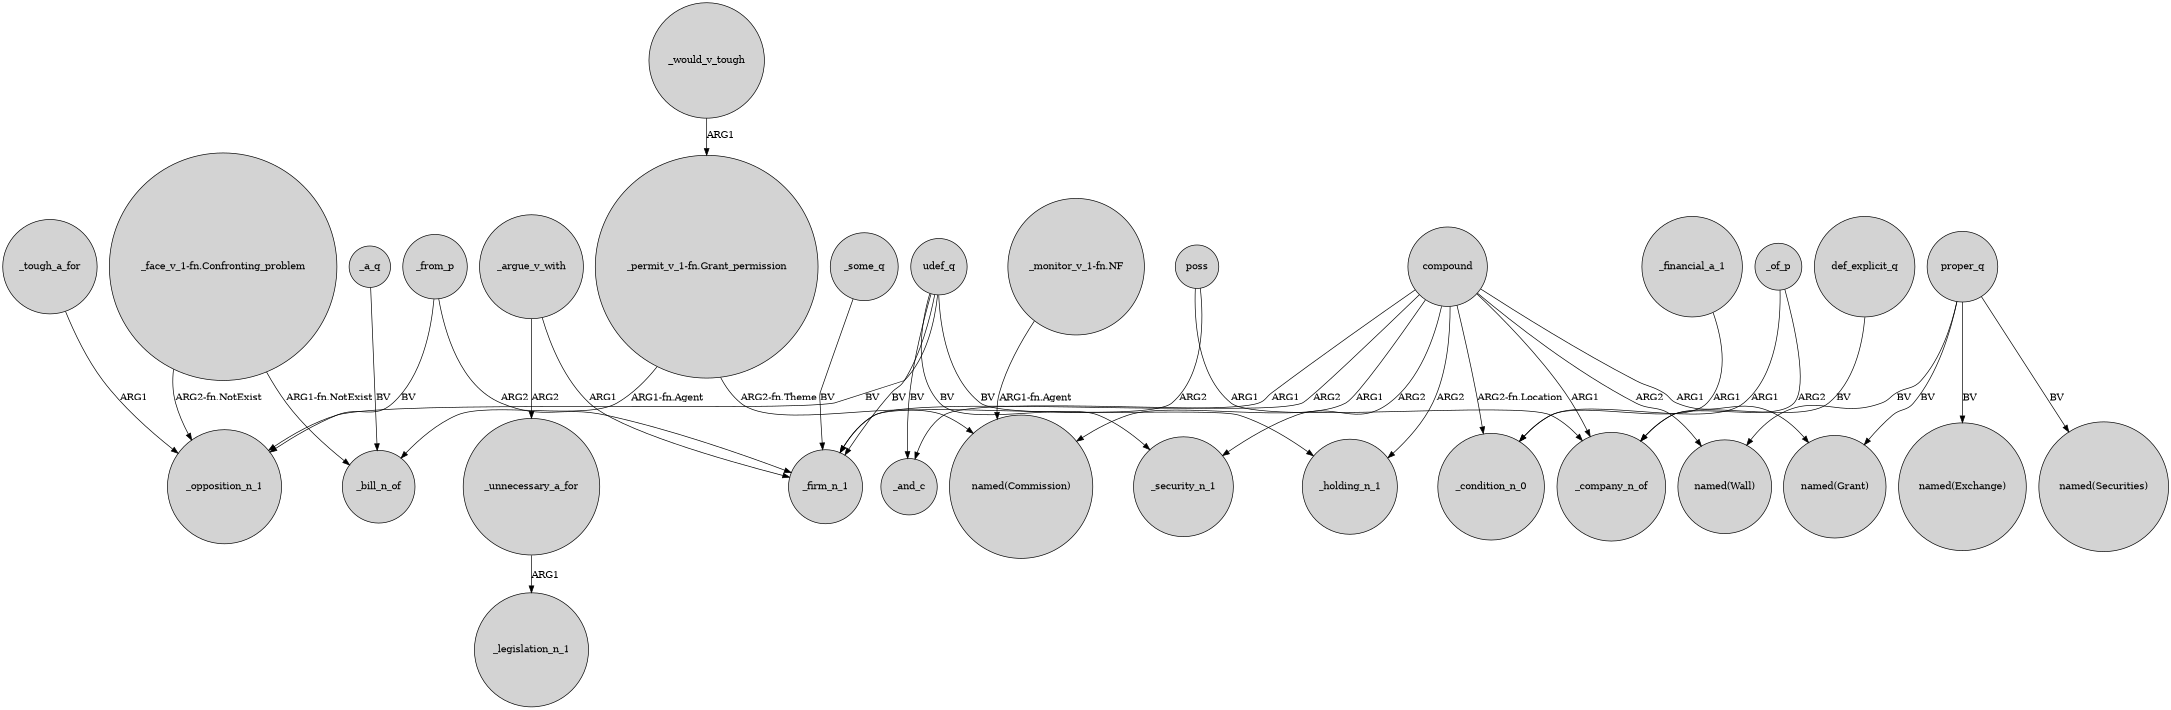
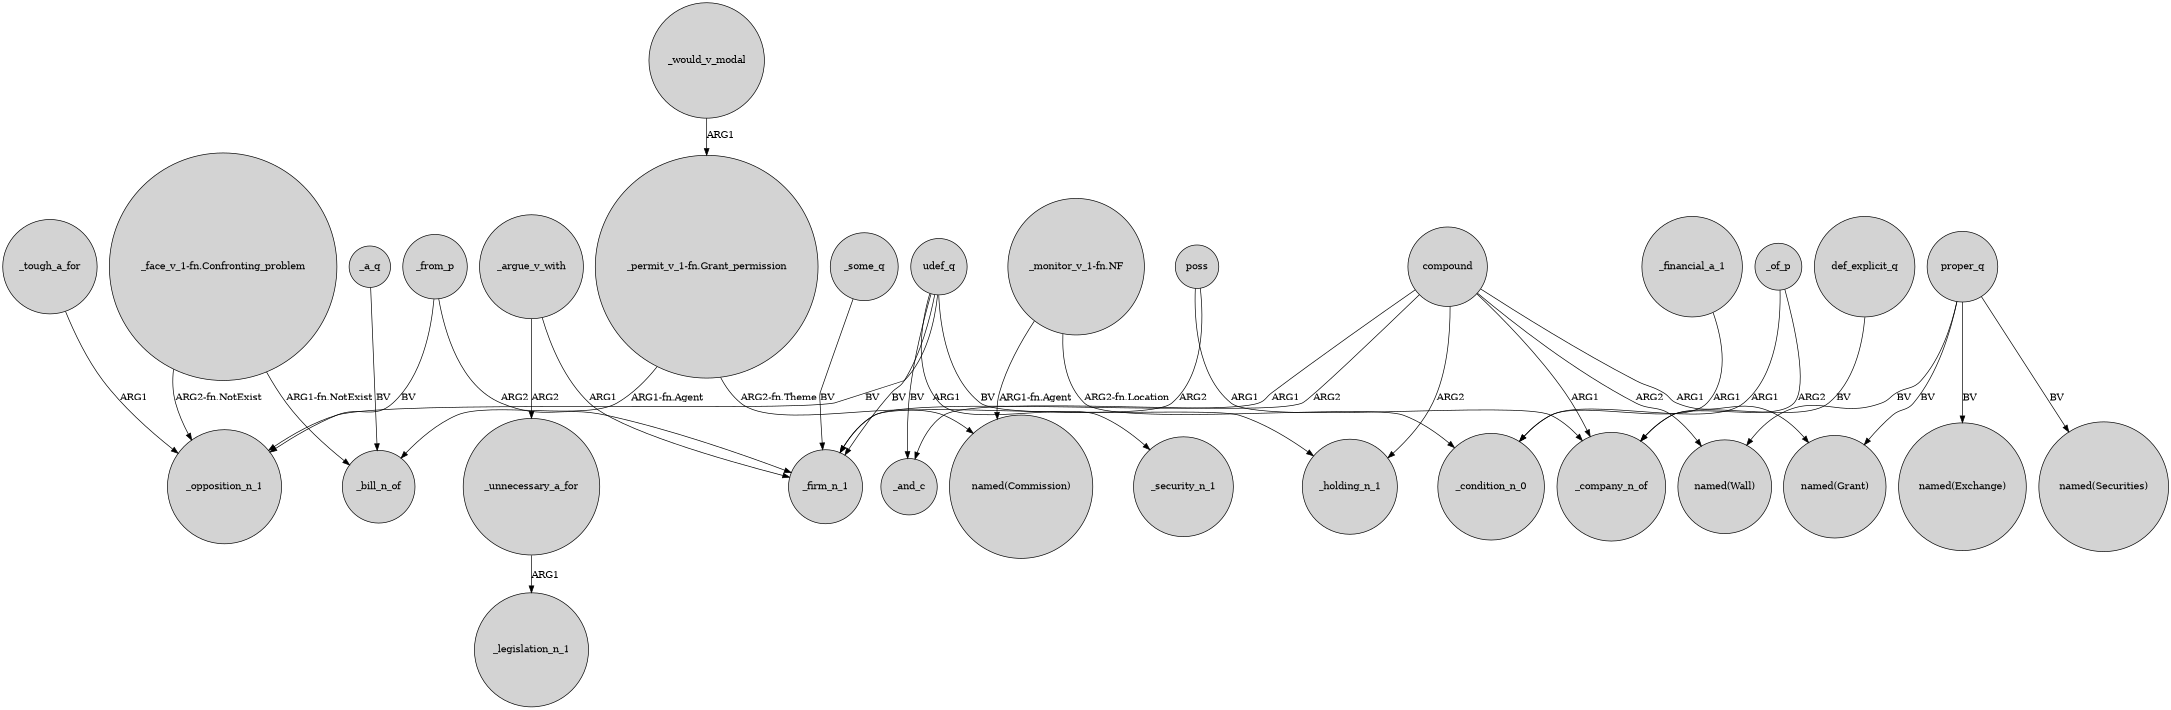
(707, 60) -> (707, 60)
(1471, 366) -> (1233, 414)
(947, 398) -> (947, 398)
(1336, 406) -> none
(1381, 408) -> none
